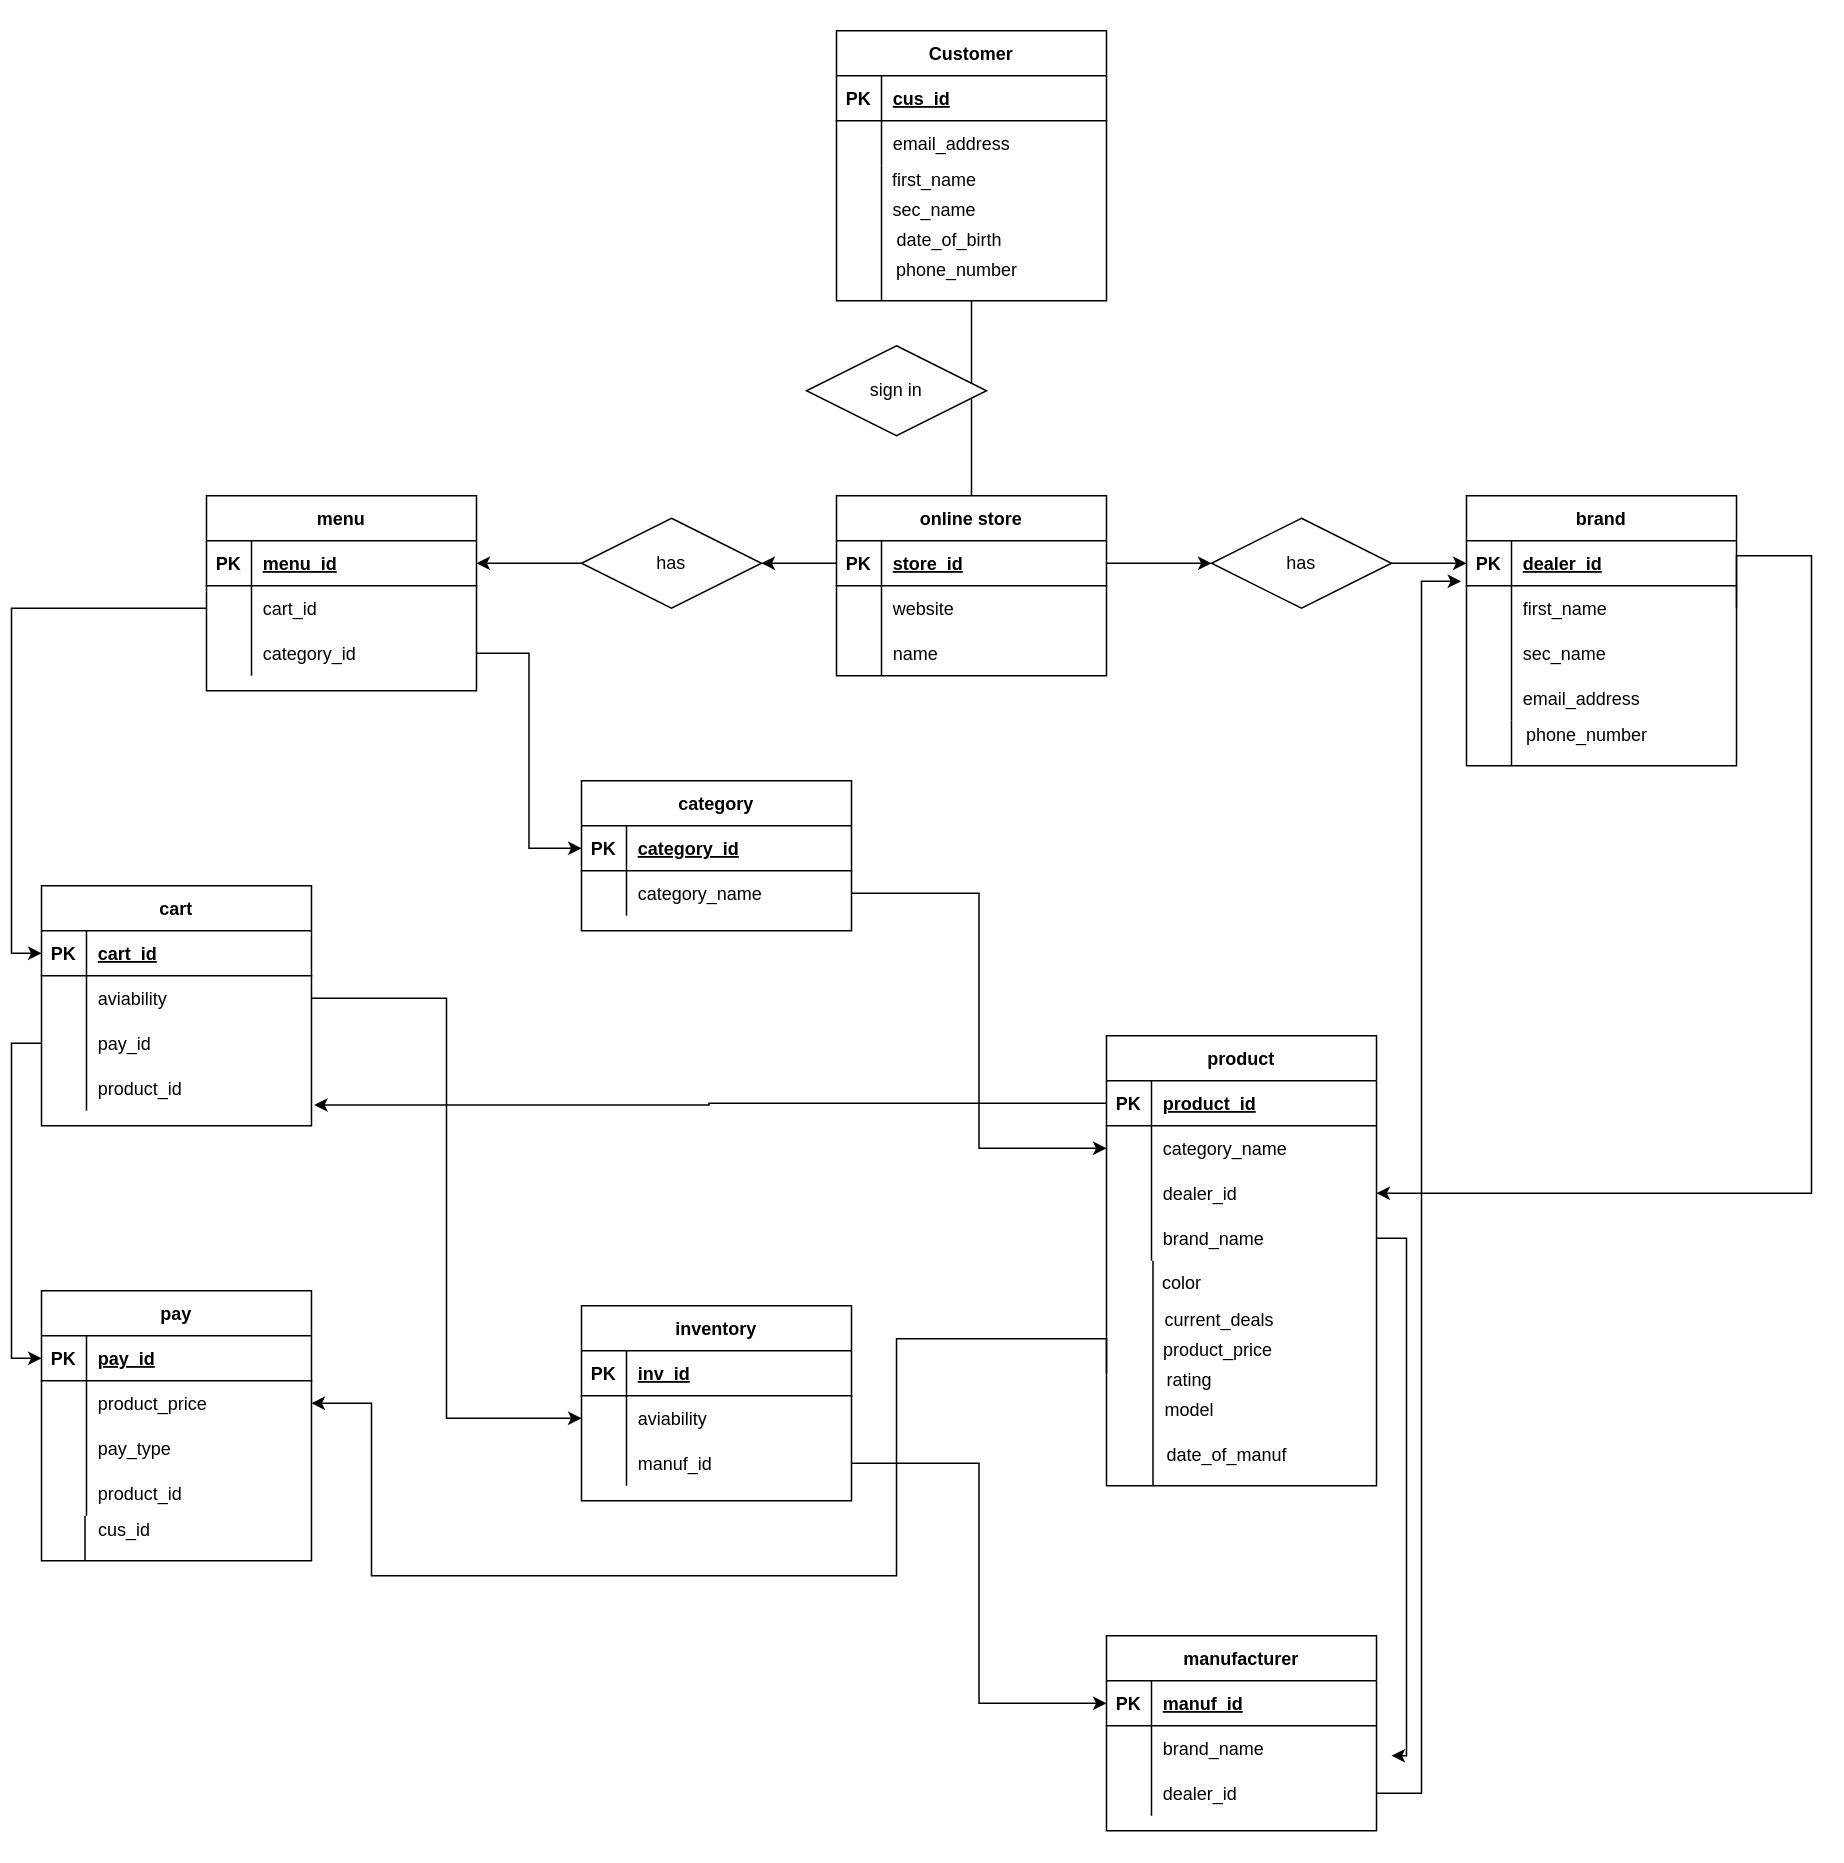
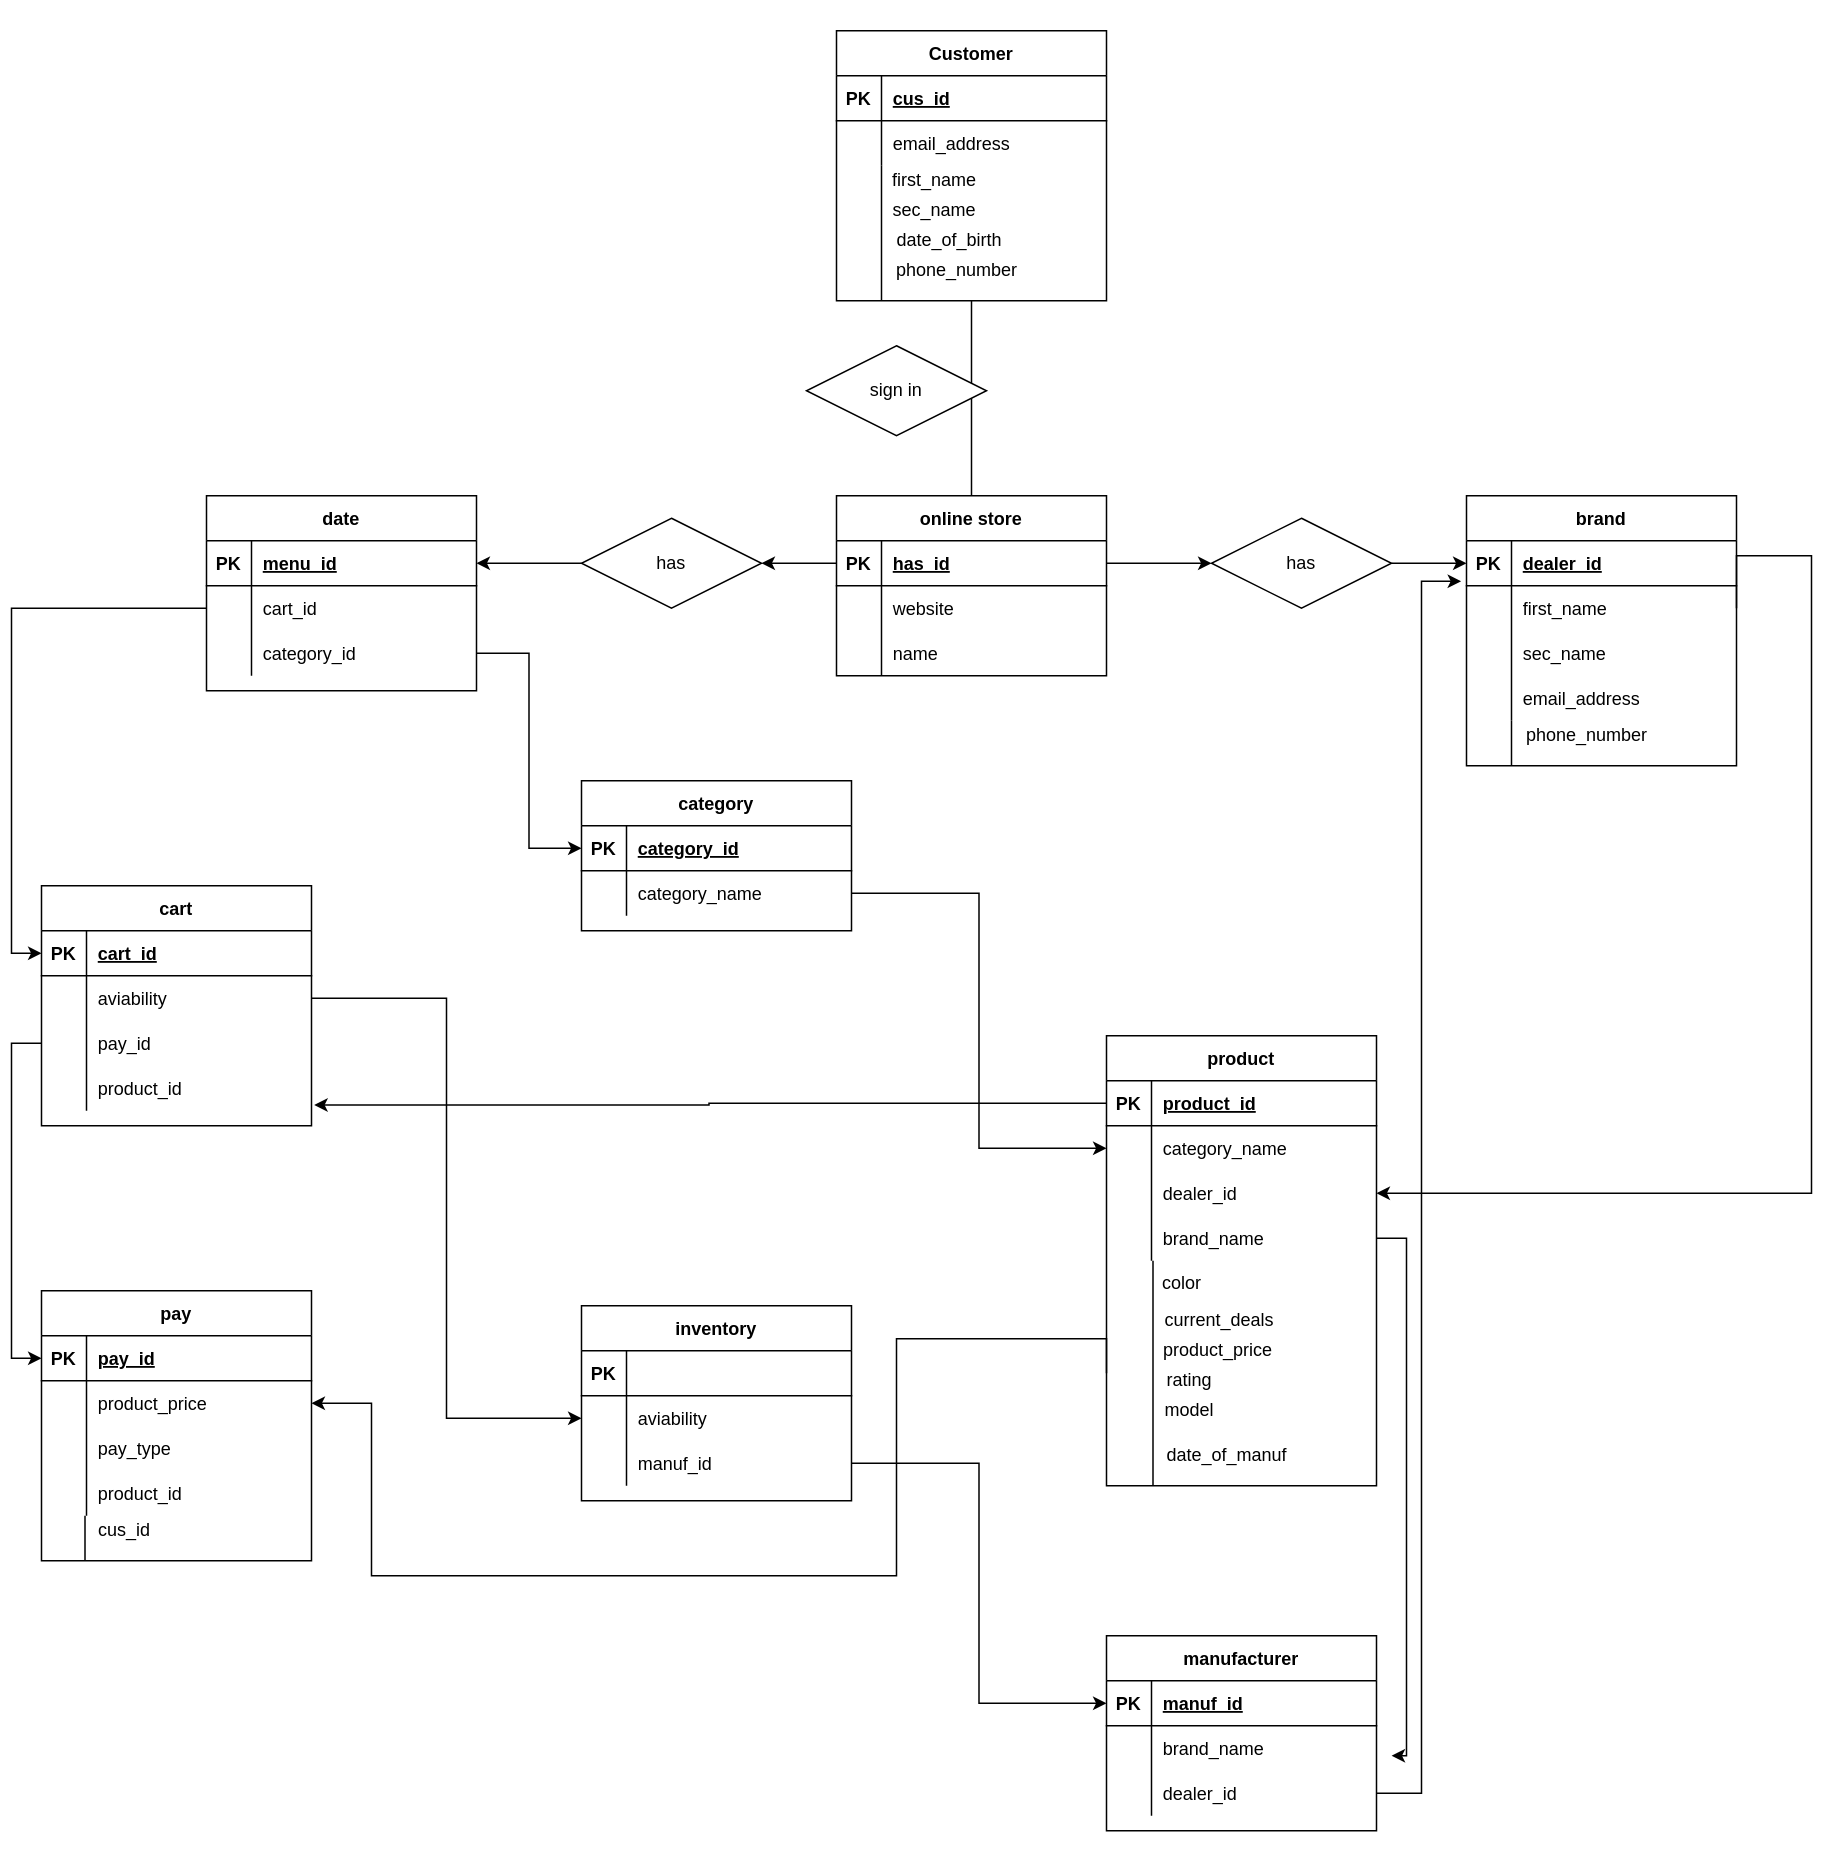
(341, 519) -> (341, 519)
(930, 564) -> (920, 564)
(739, 1373) -> none
